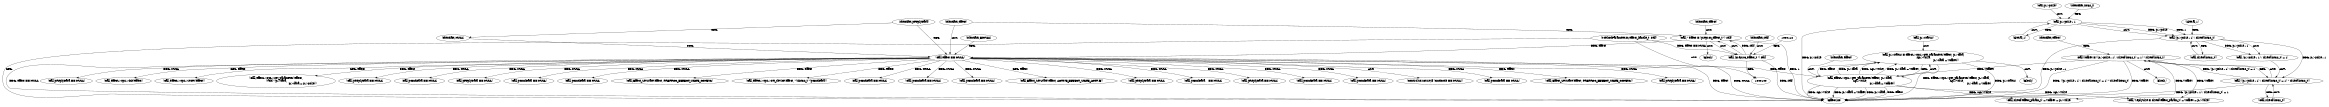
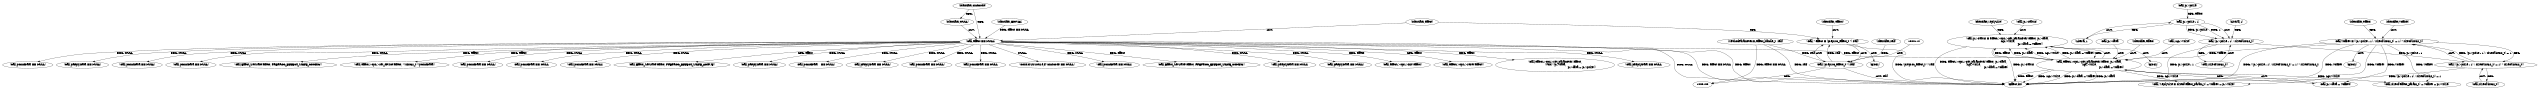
(2082, 6) -> none
(2060, 14) -> (2195, 14)
(914, 22) -> (972, 6)
none -> (1988, 22)
none -> (2397, 22)
(1887, 26) -> none
none -> (2110, 42)
none -> (2179, 42)
(691, 46) -> (972, 30)
(972, 46) -> (1014, 30)
(1692, 46) -> (1808, 53)
(1761, 46) -> (1885, 53)
(1777, 46) -> (1900, 53)
(1327, 53) -> none
(1694, 58) -> (1771, 65)
(2262, 58) -> none
(10, 69) -> (1801, 65)
(238, 69) -> (1357, 53)
(1372, 69) -> (1023, 53)
(1795, 69) -> (1915, 65)
(1061, 81) -> (672, 65)
(1786, 81) -> (1882, 77)
none -> (2335, 85)
